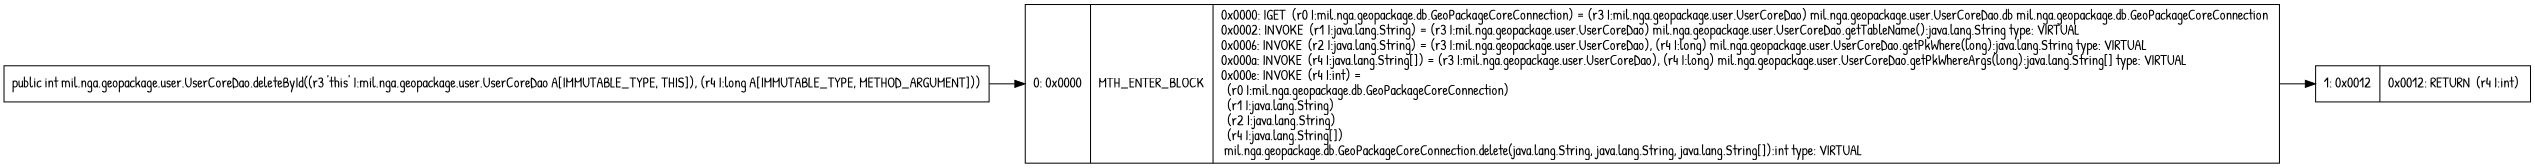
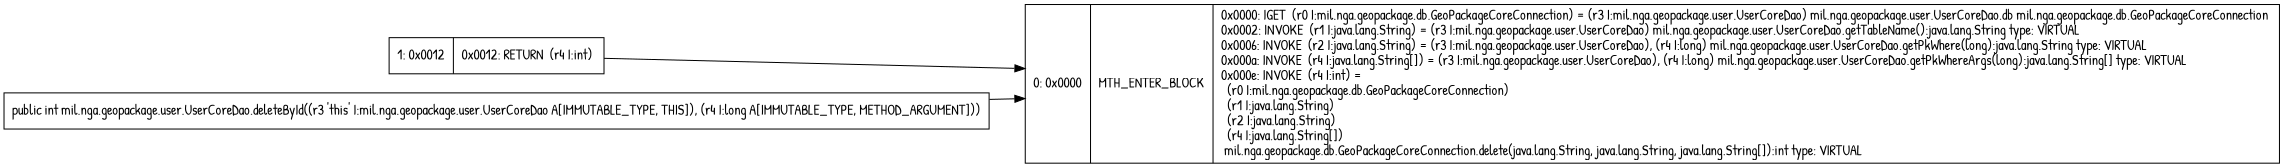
(2292, 84) -> (809, 63)
